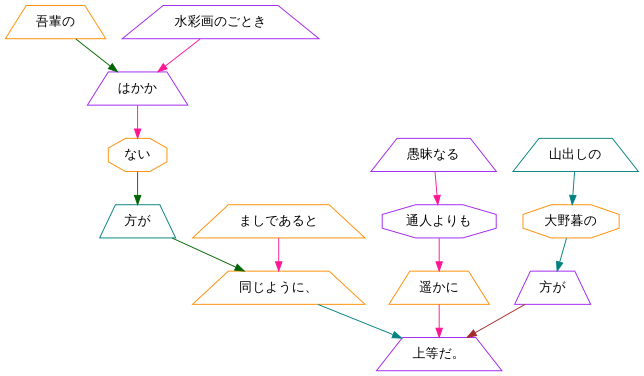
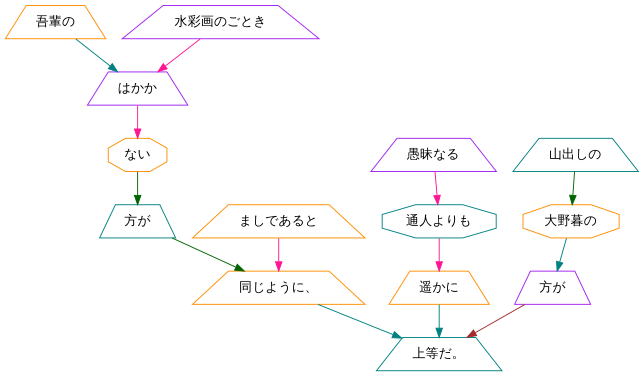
(93, 52) -> (93, 52)
(574, 184) -> (574, 184)
(439, 221) -> (439, 221)
(439, 316) -> (439, 316)
(439, 354) -> (439, 354)
